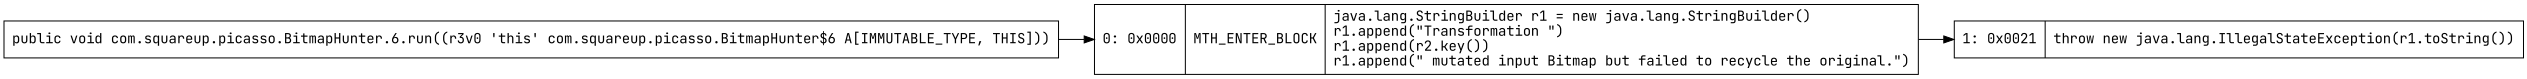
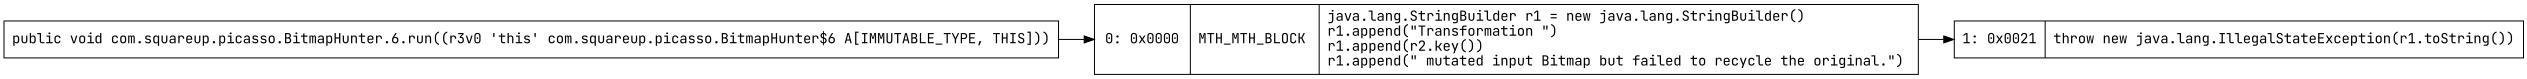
(1255, 39) -> (1252, 39)
